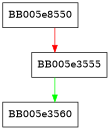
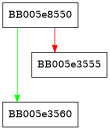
(55, 86) -> (17, 61)
